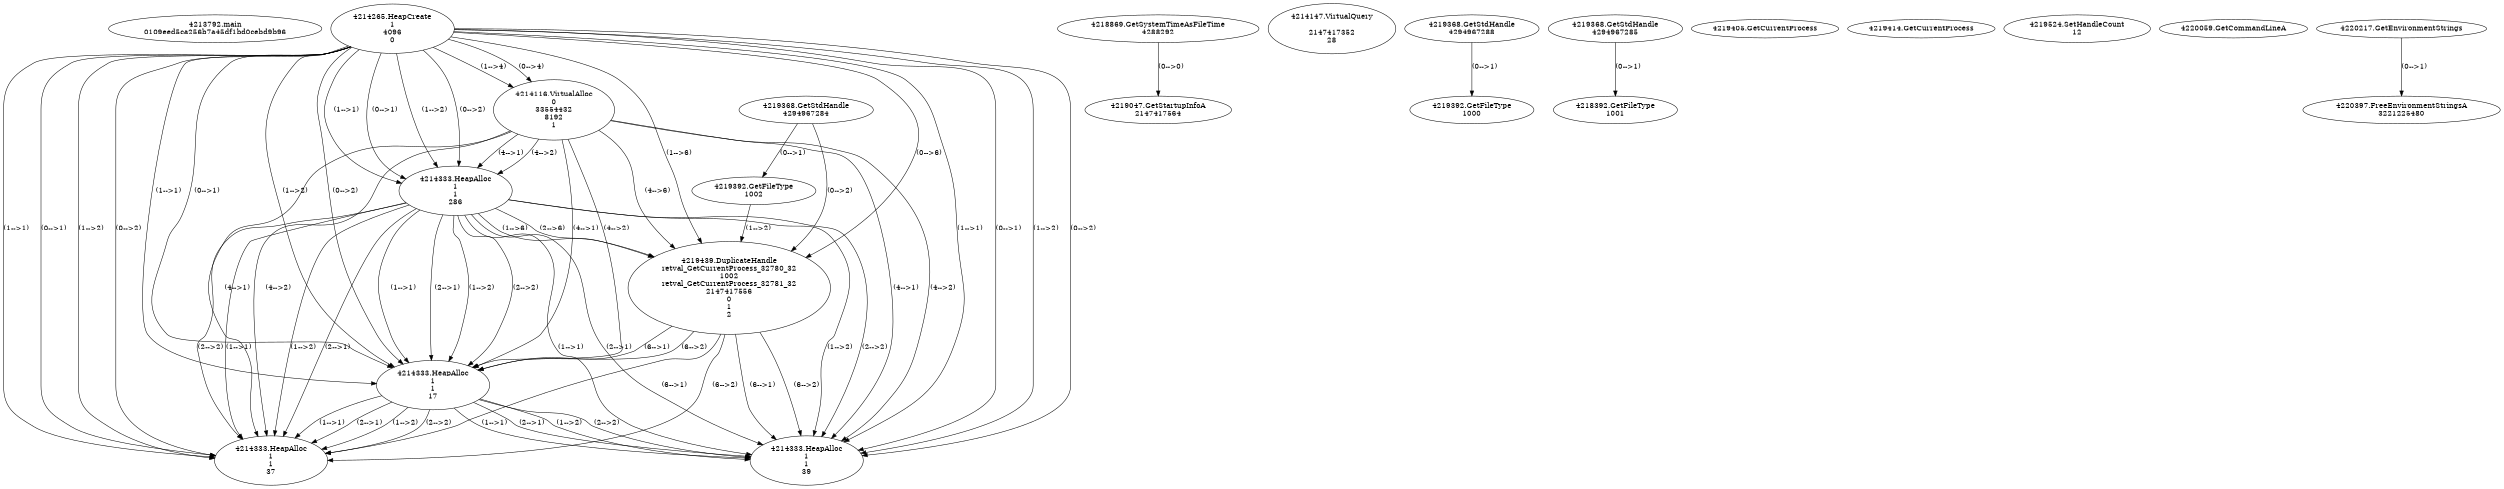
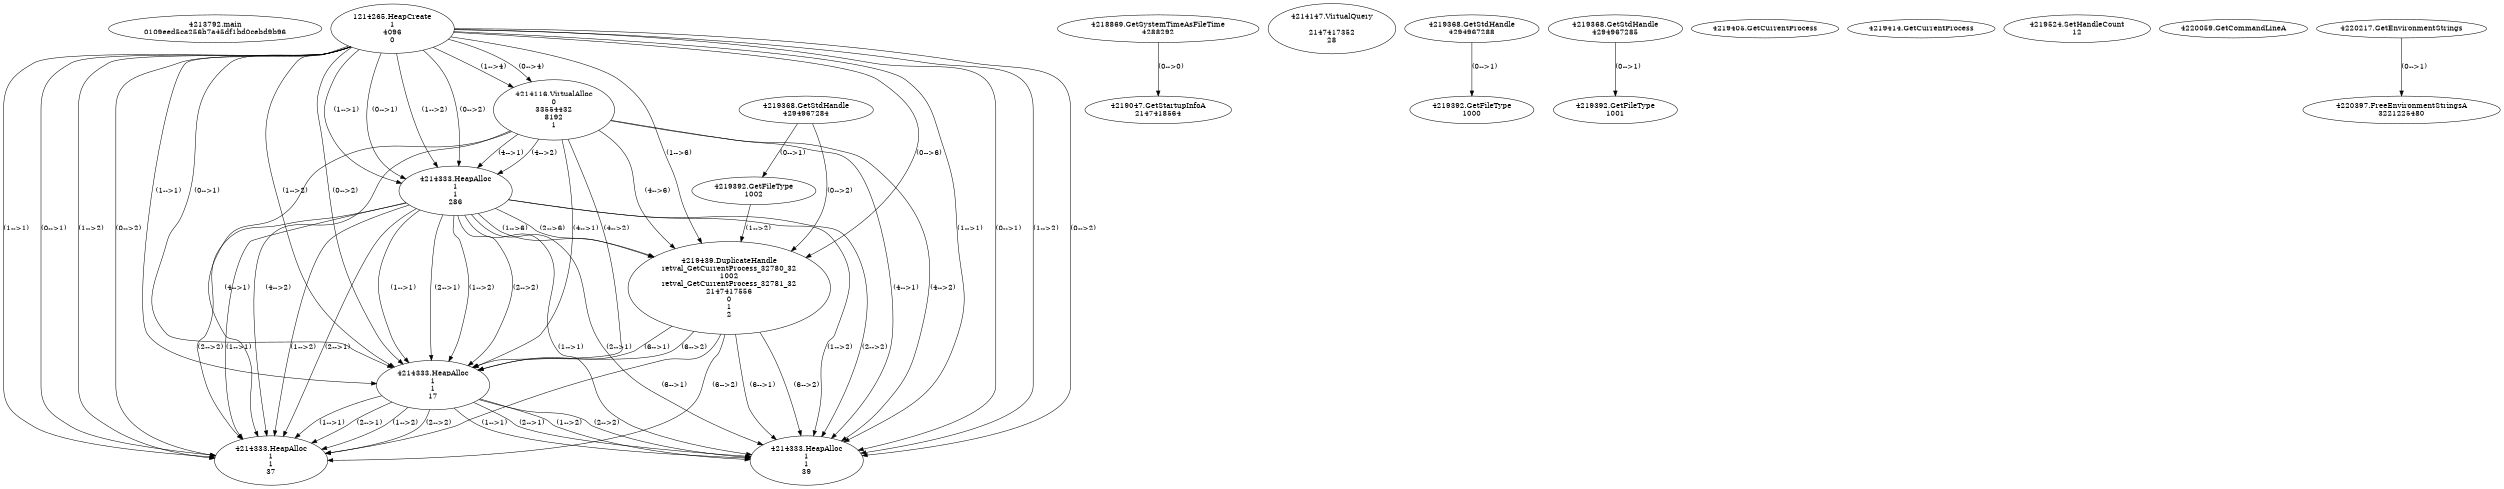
(393, 29) -> (393, 29)
(1158, 110) -> (1158, 110)
(1615, 110) -> (1615, 110)
